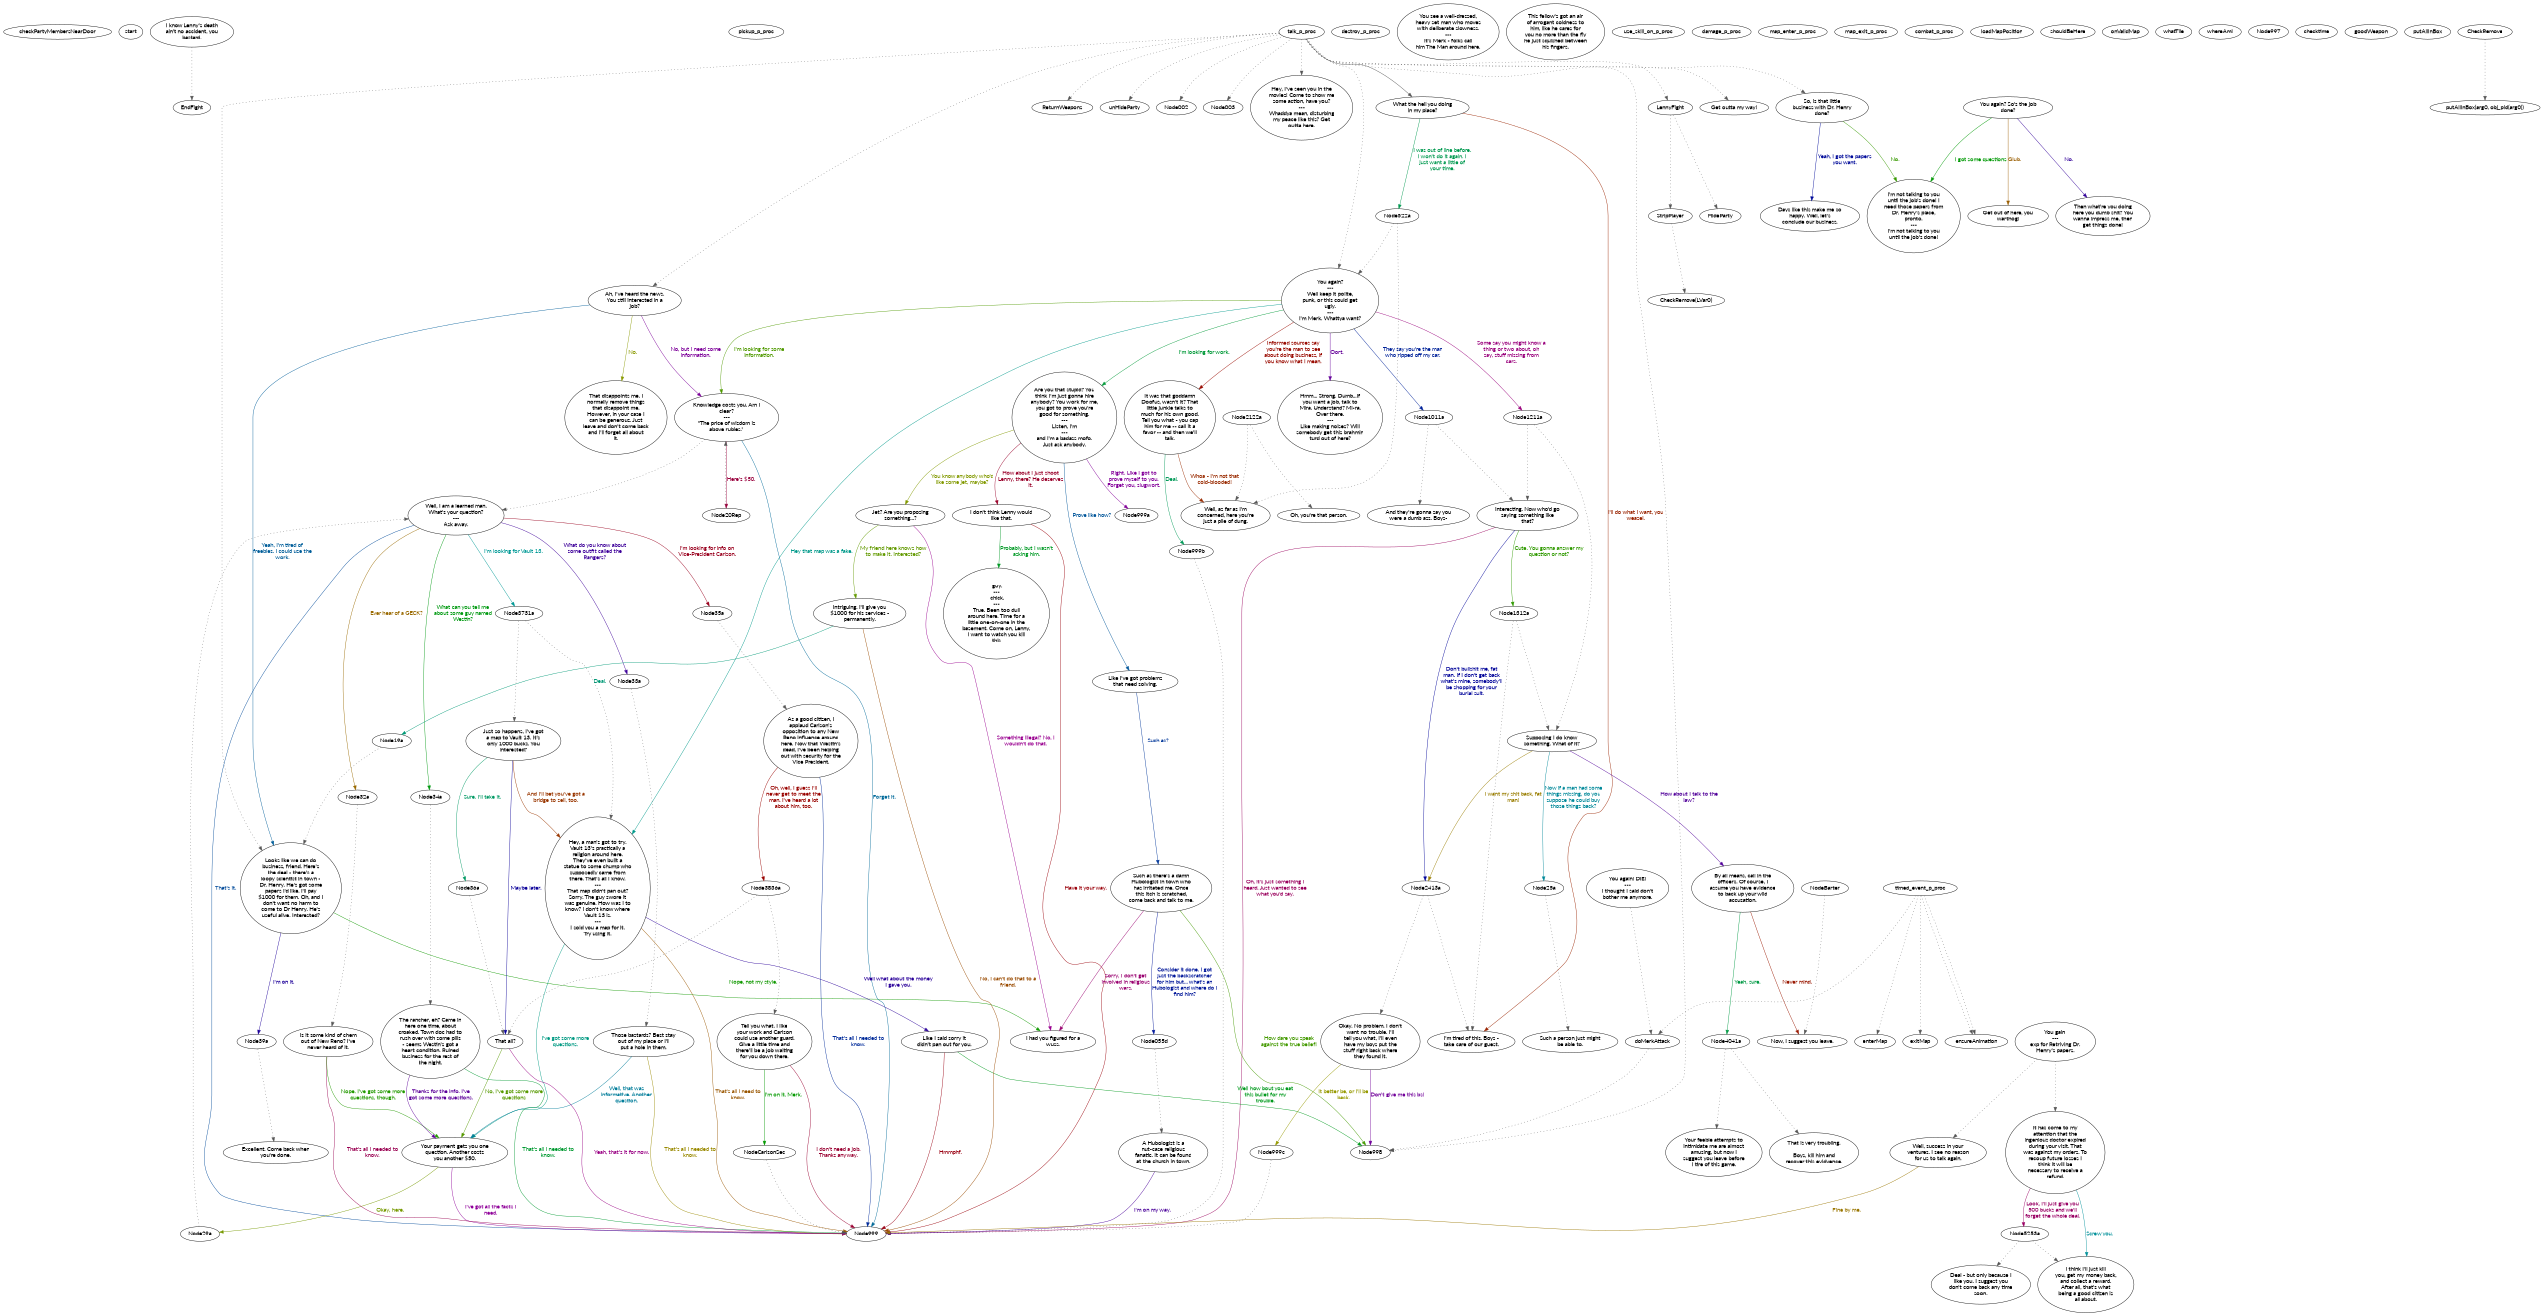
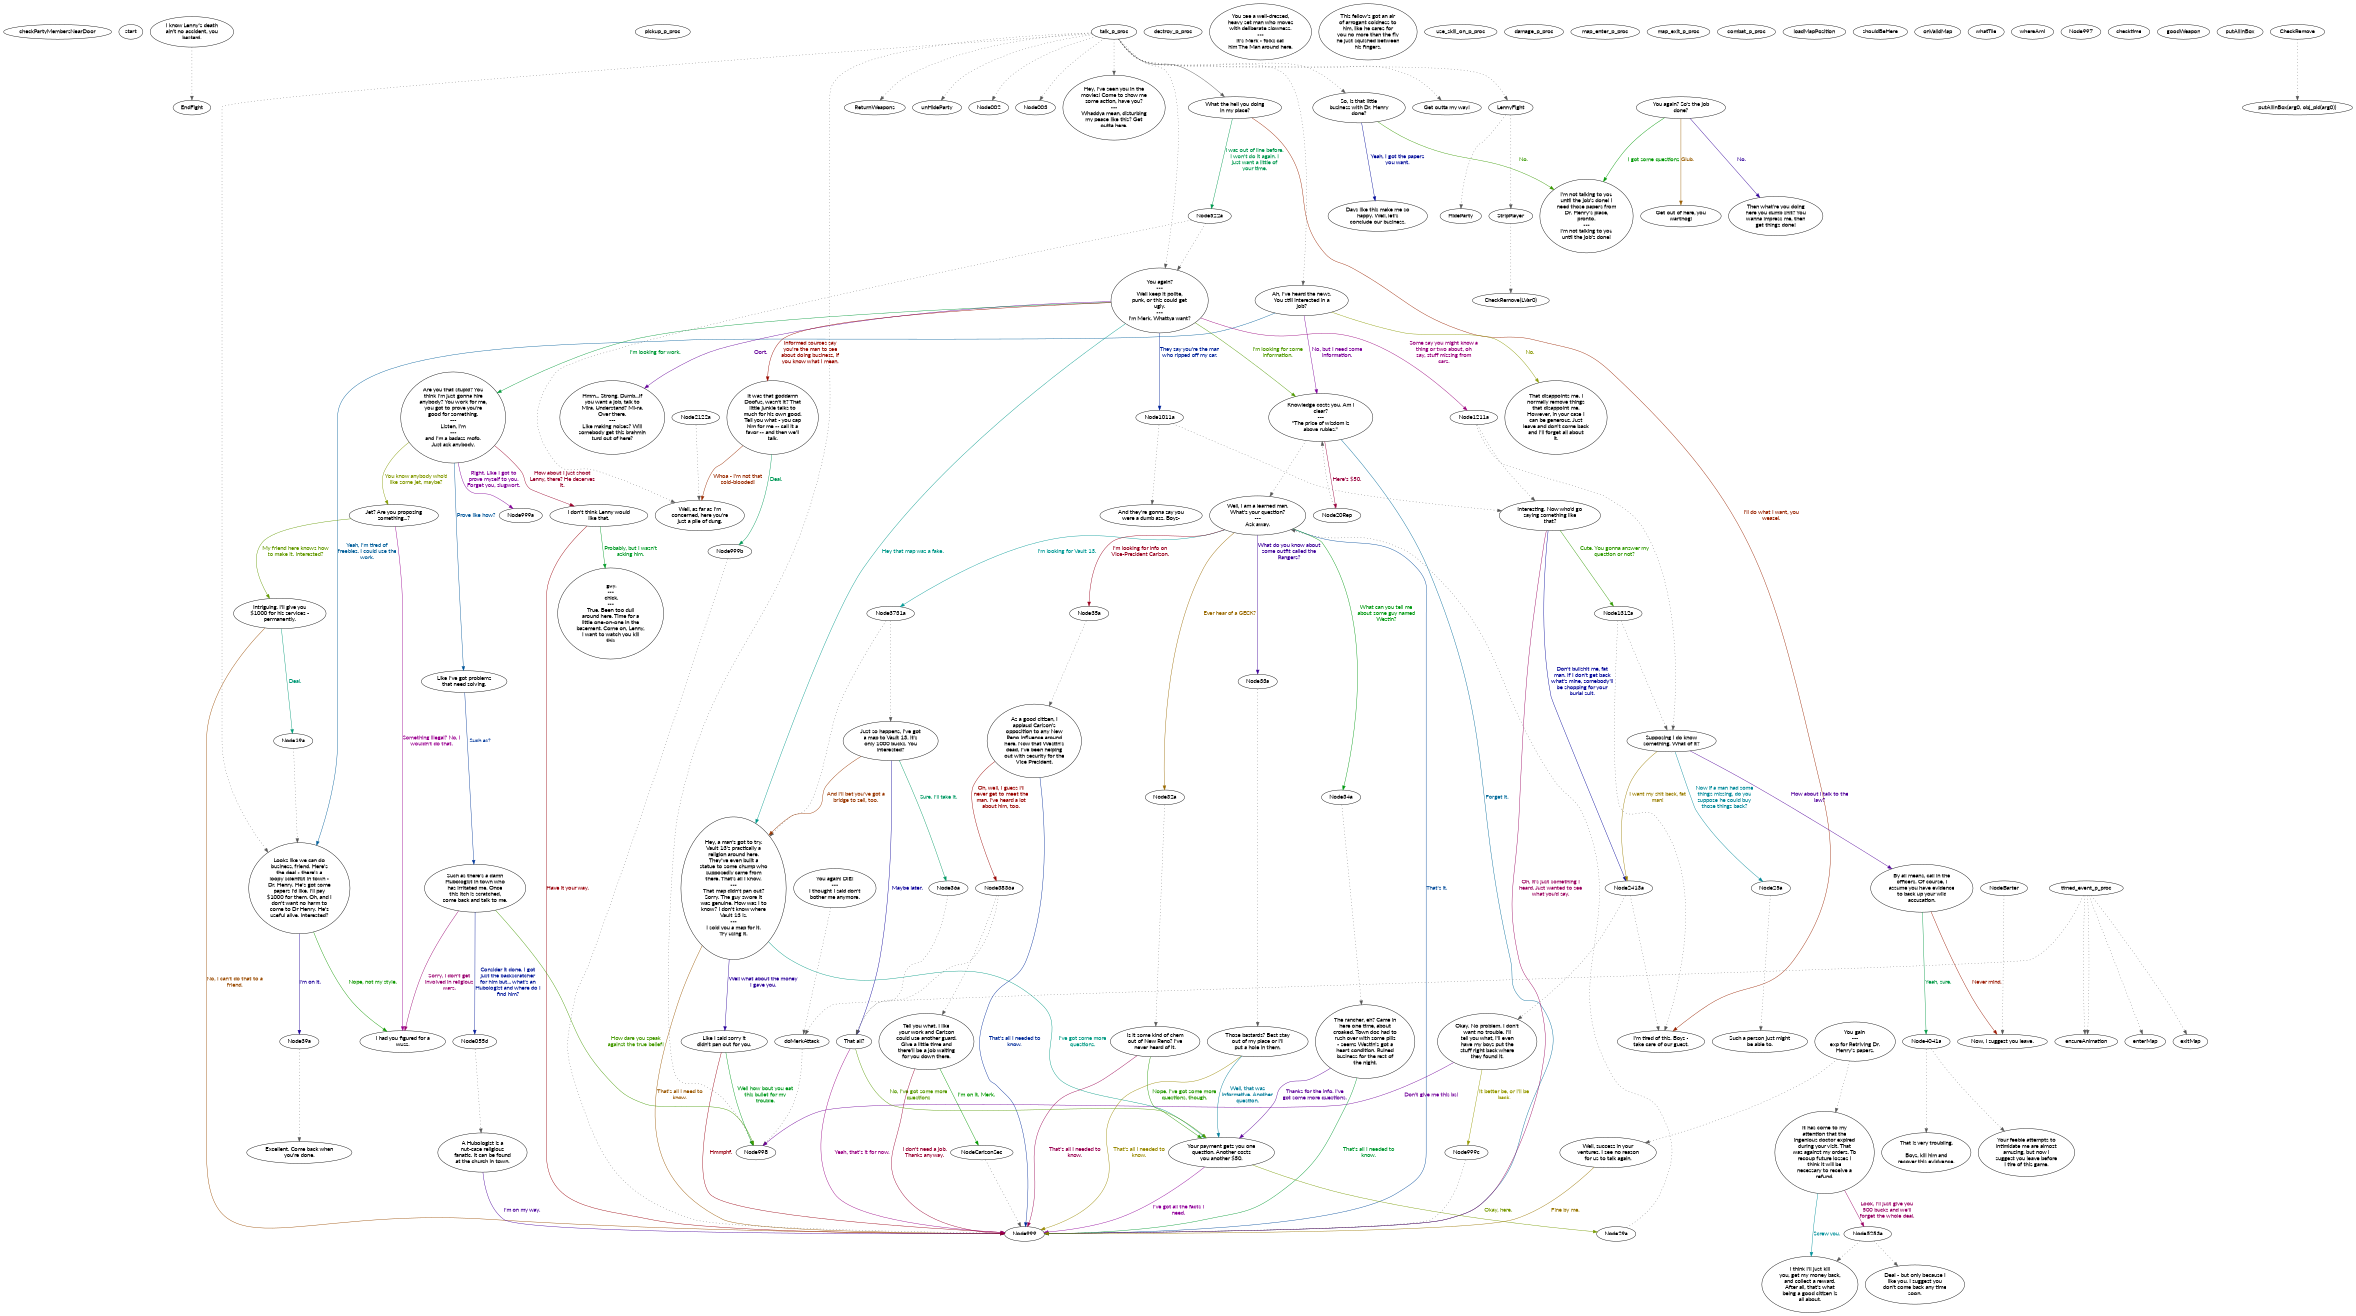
(1319, 516) -> none
